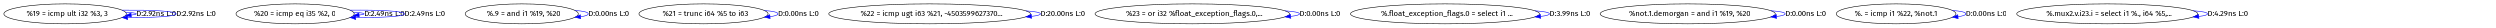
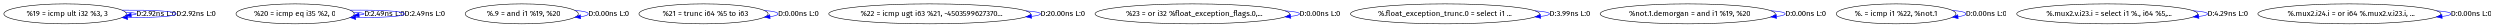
(1445, 14) -> (1445, 14)
none -> (2349, 14)
